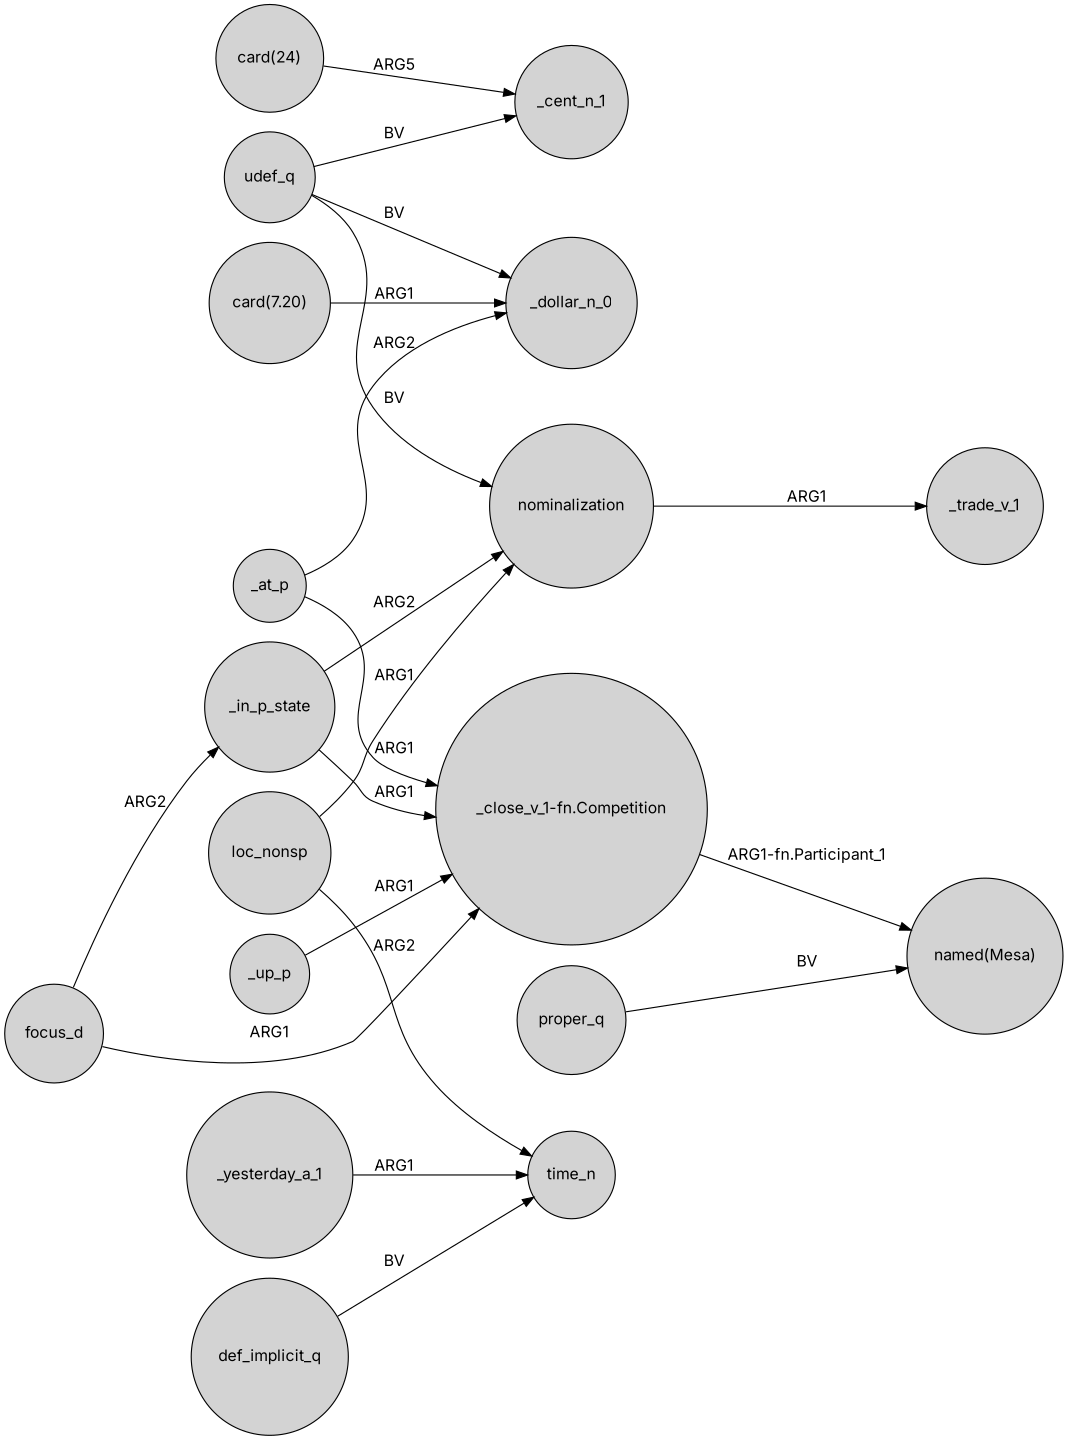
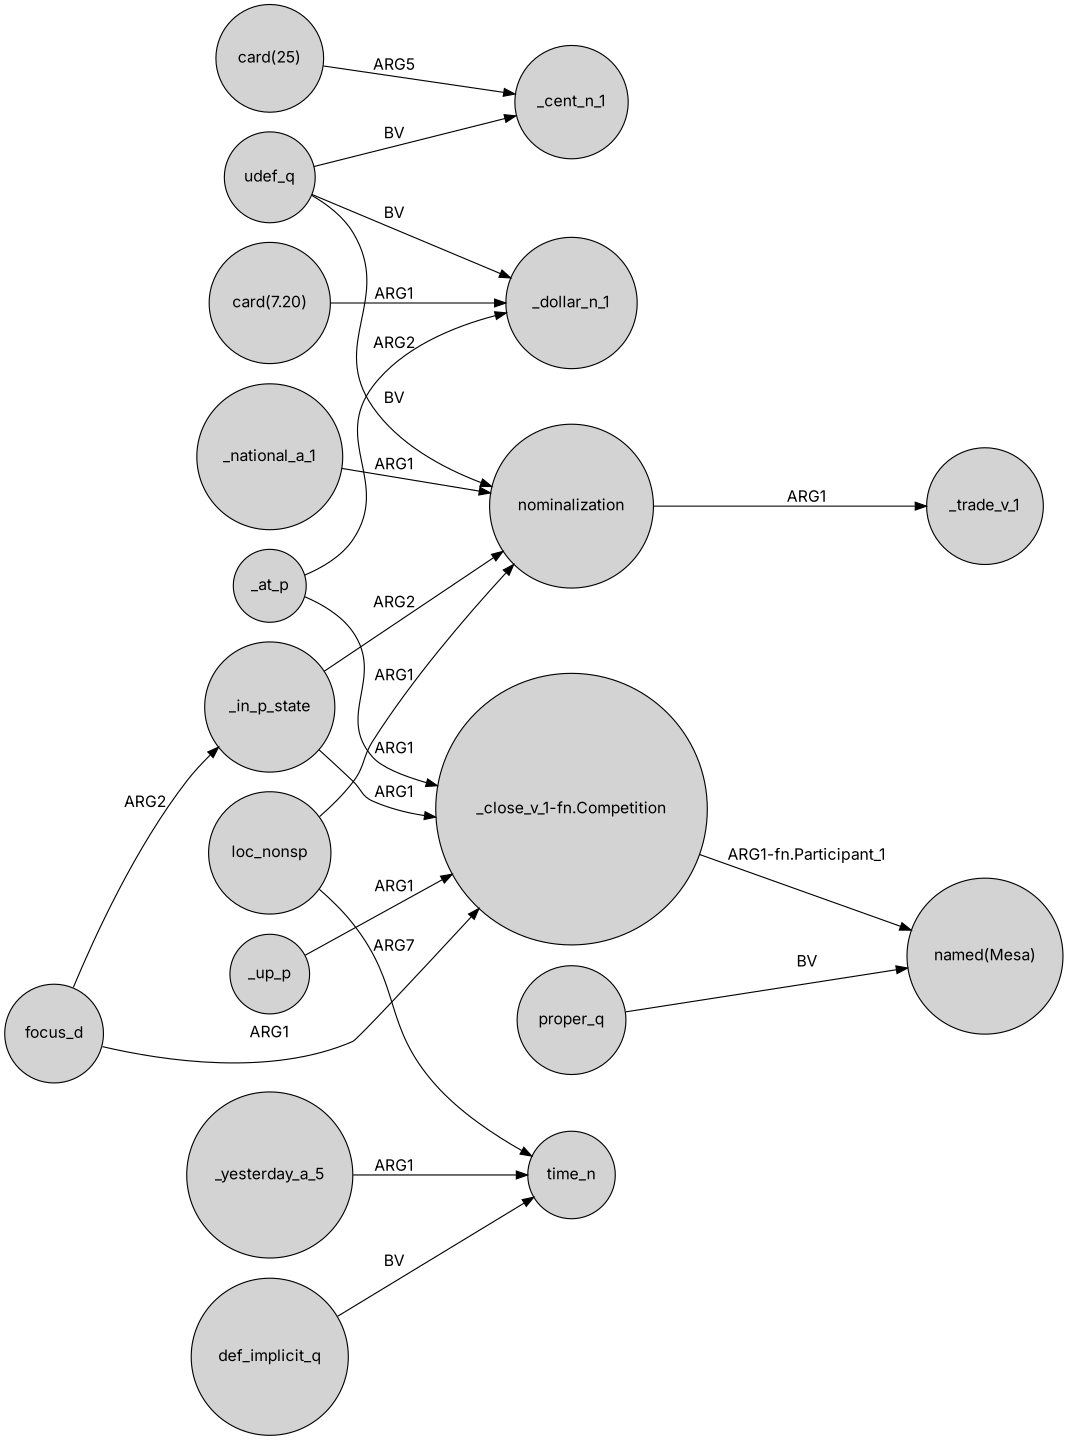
(270, 58) -> (270, 58)
(572, 303) -> (572, 303)
none -> (270, 457)
(394, 947) -> (394, 947)
(270, 1175) -> (270, 1175)
